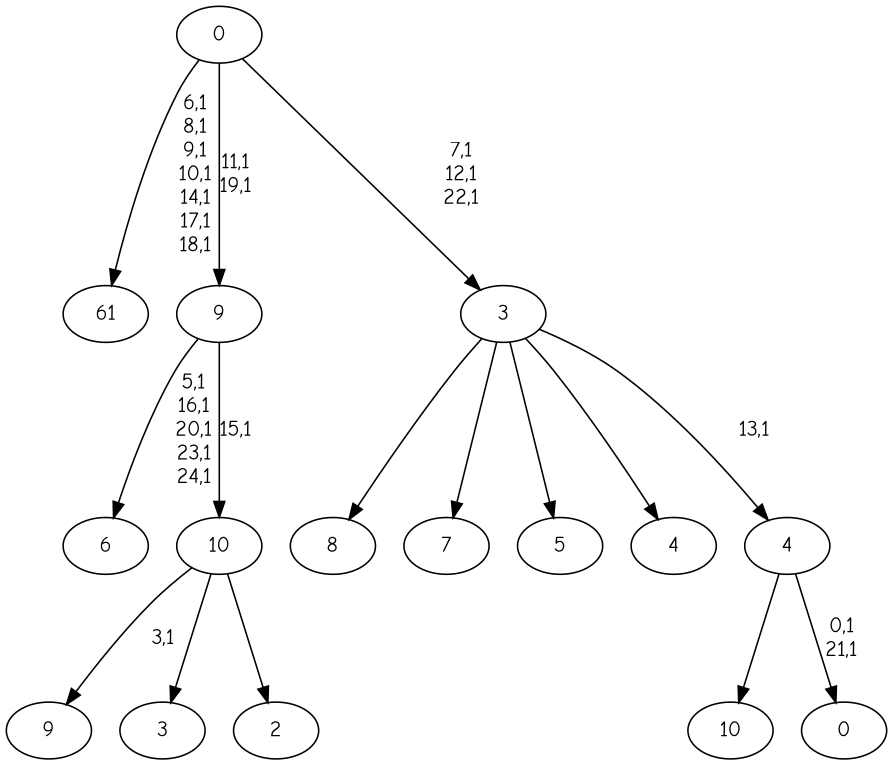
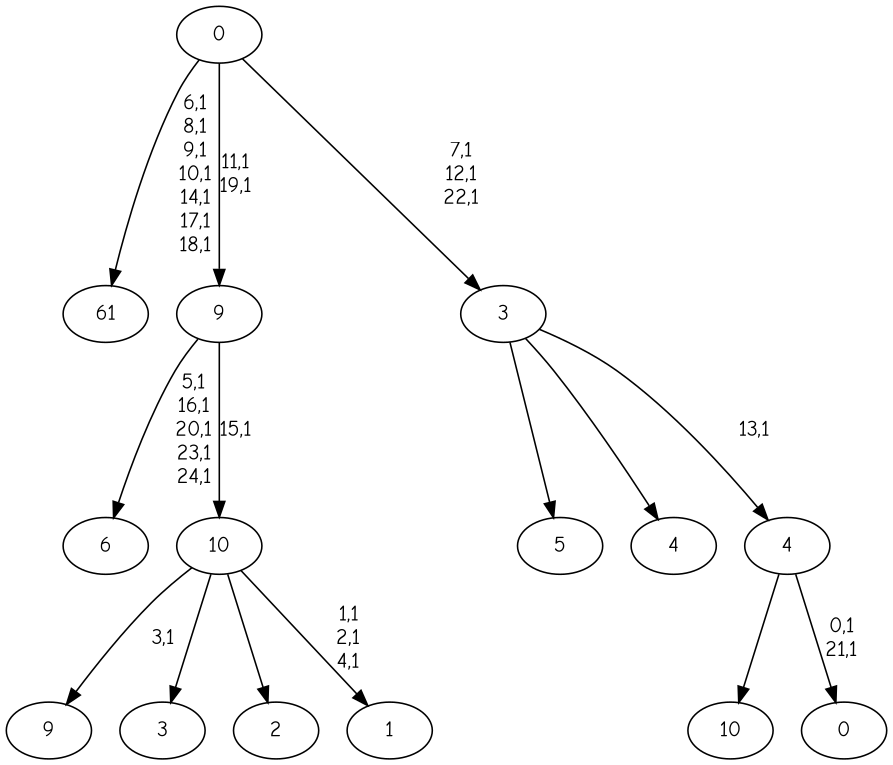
(333, 546) -> none
(447, 546) -> none
none -> (390, 731)
